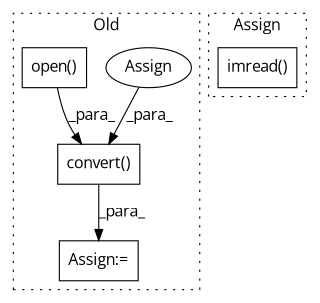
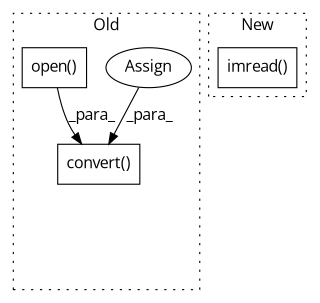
(257, 26) -> (257, 26)
(99, 261) -> none
